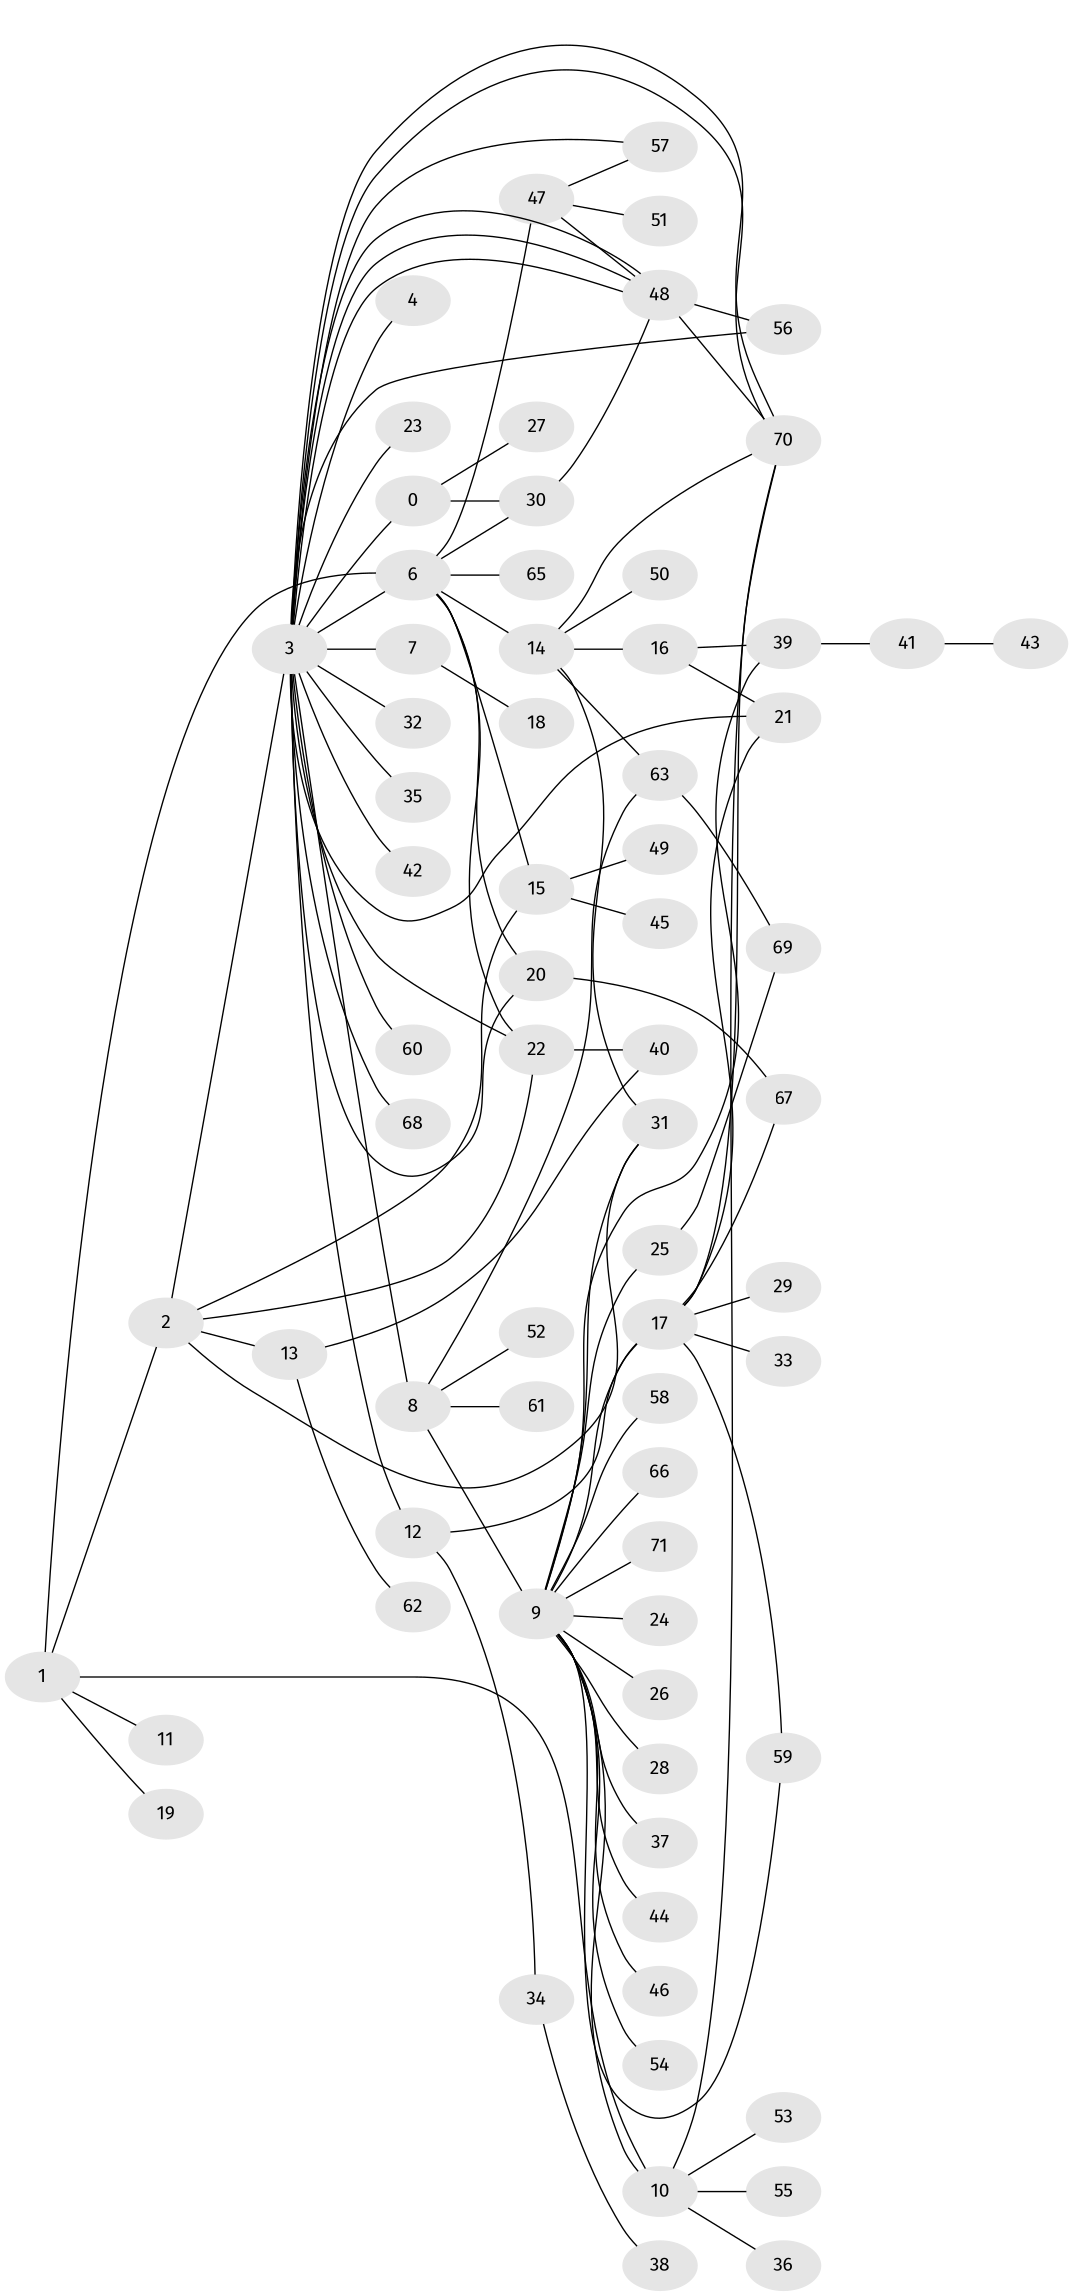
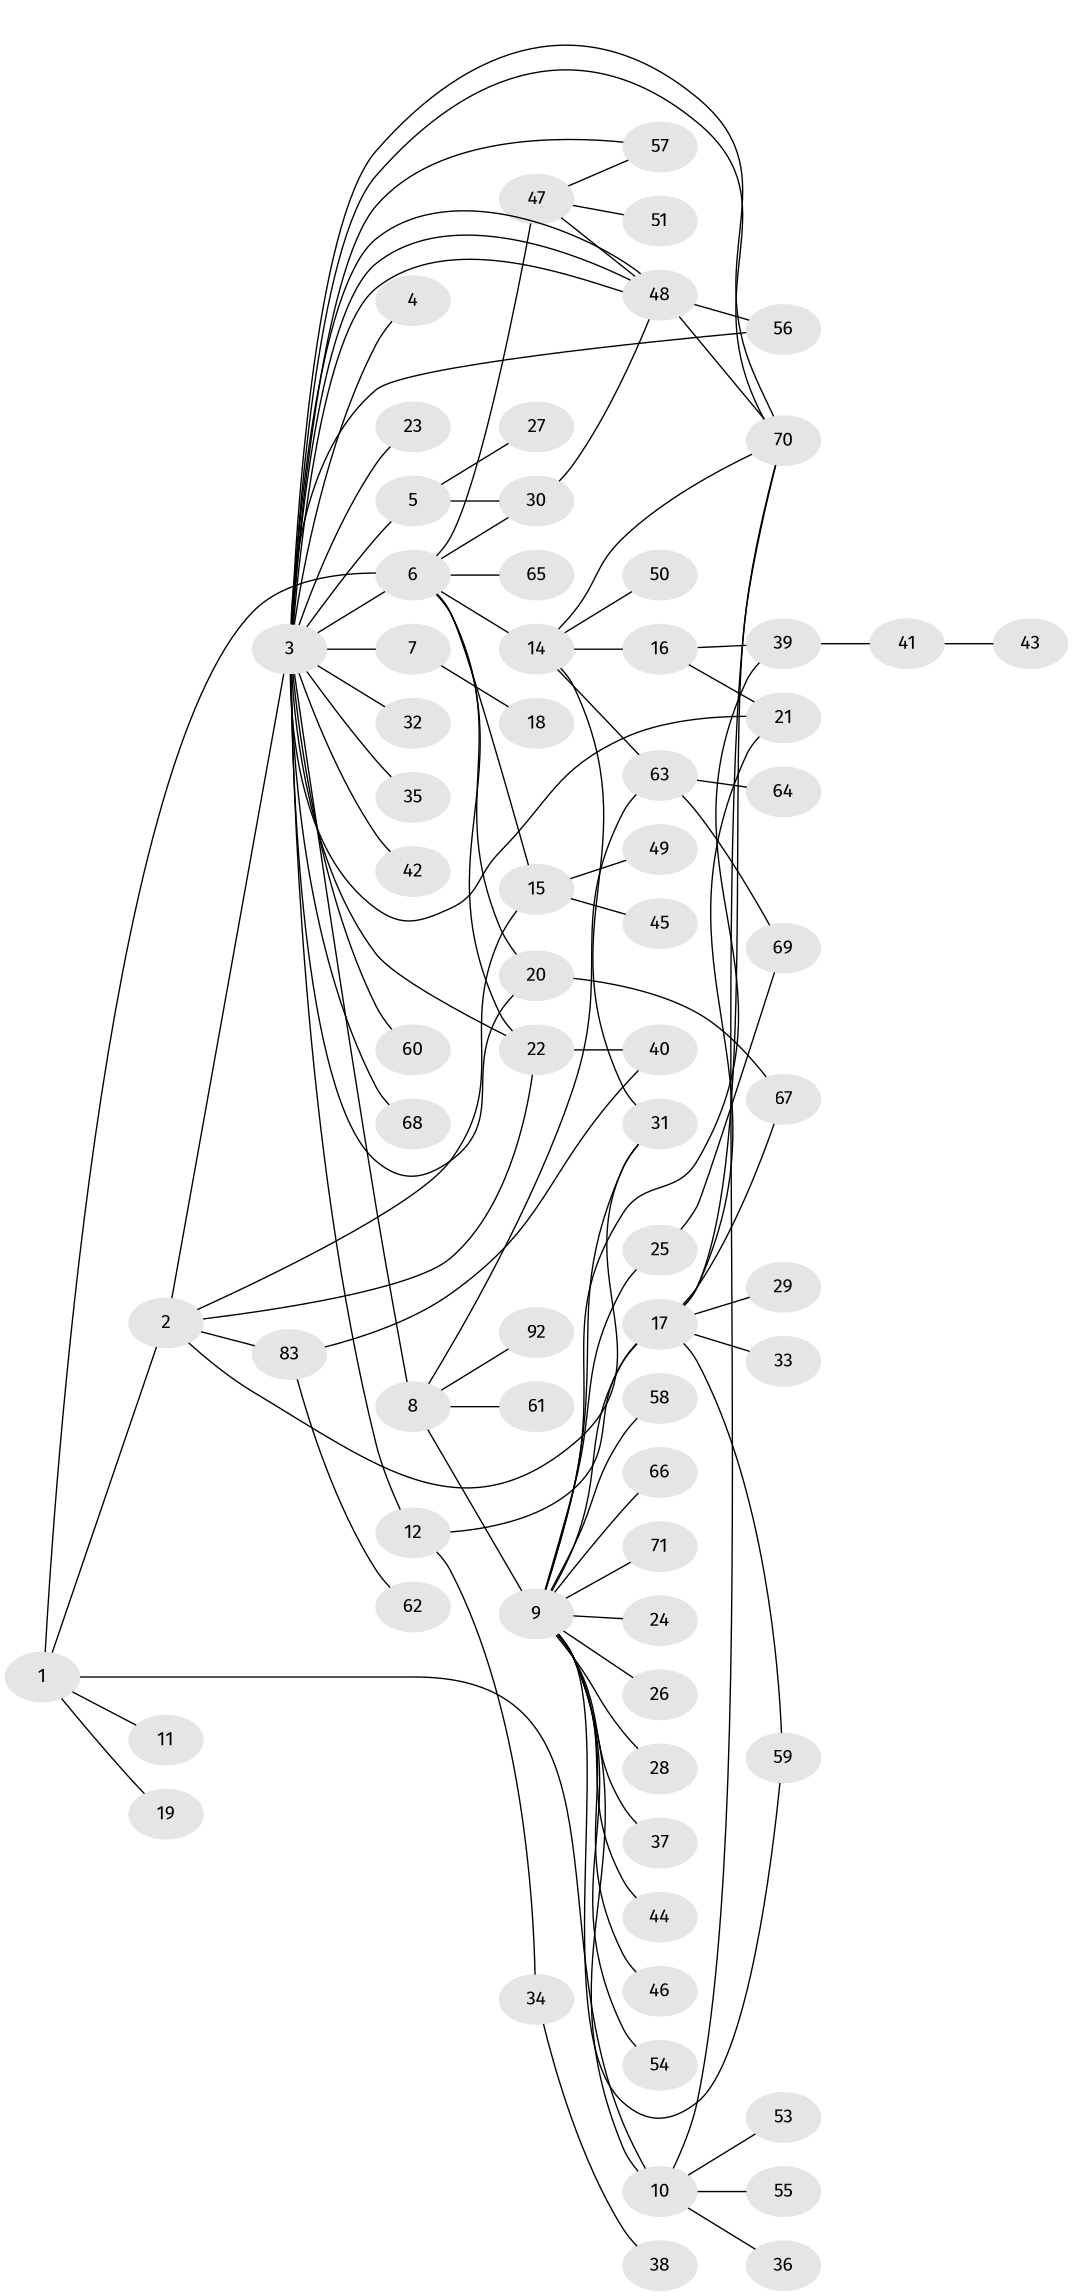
(413, 501) -> (413, 501)
none -> (784, 792)
(537, 1333) -> (537, 1333)
(290, 1355) -> (290, 1355)
